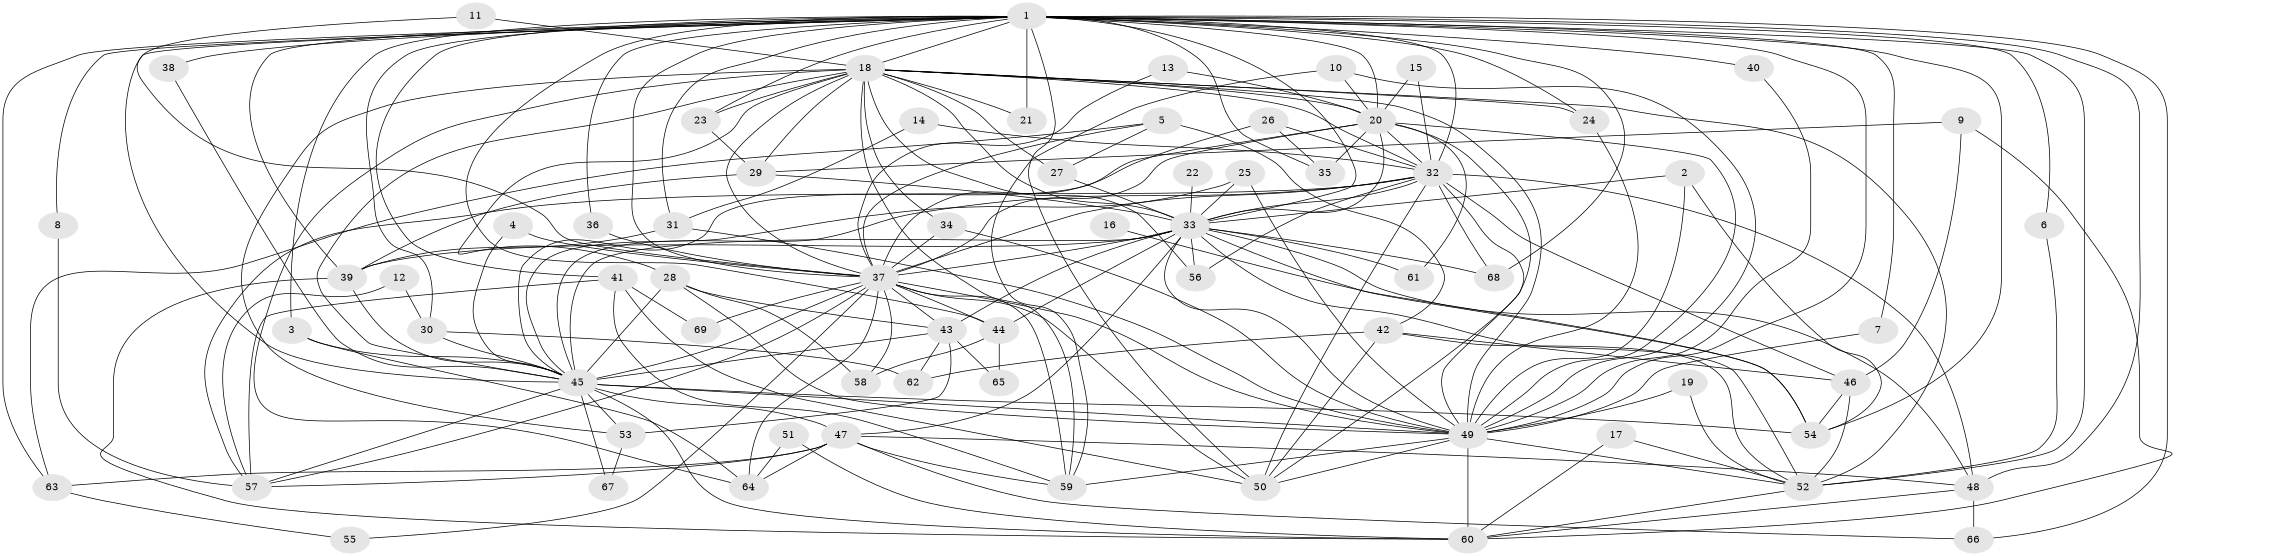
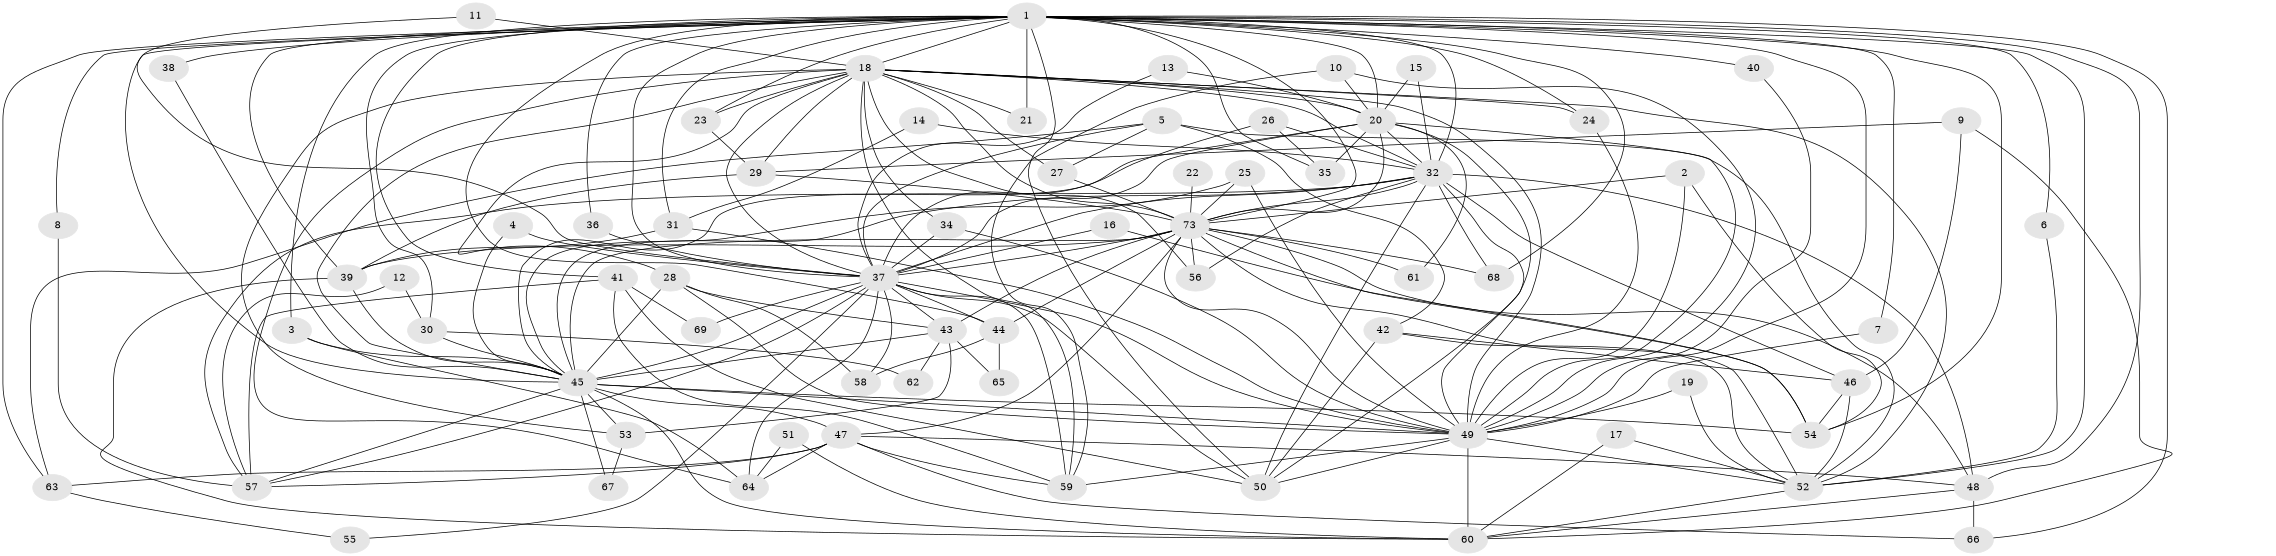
none -> (1726, 170)
(1190, 226) -> (1190, 226)
none -> (999, 251)
(1158, 348) -> none
